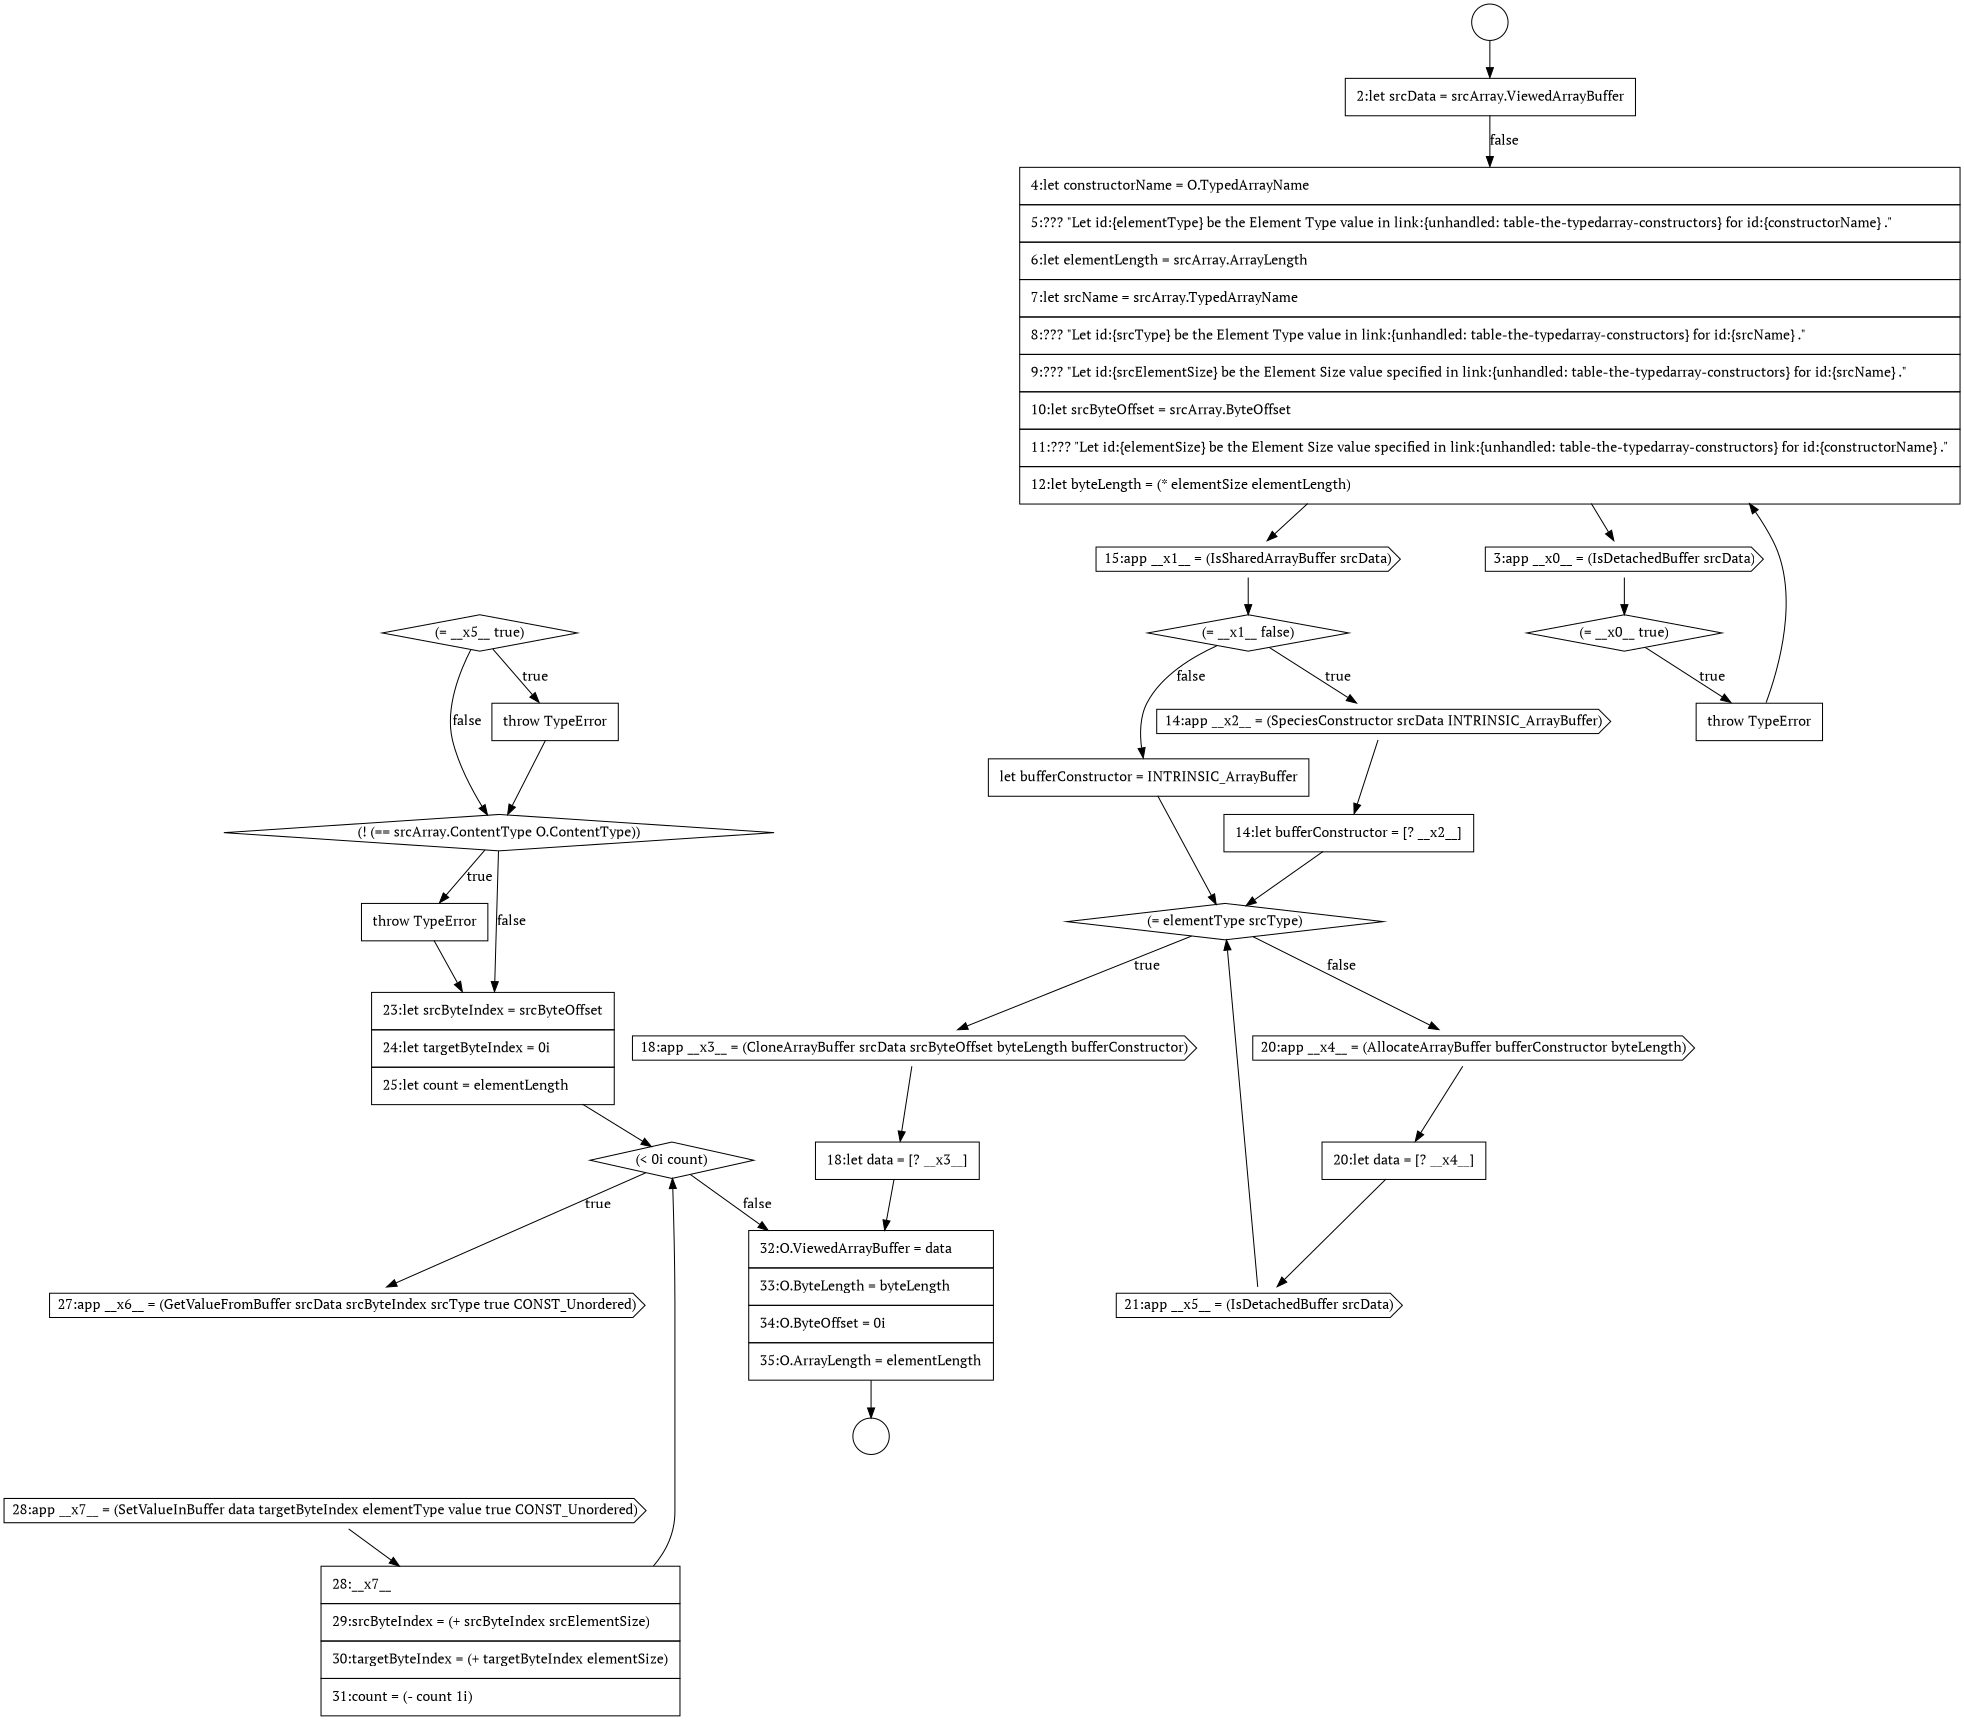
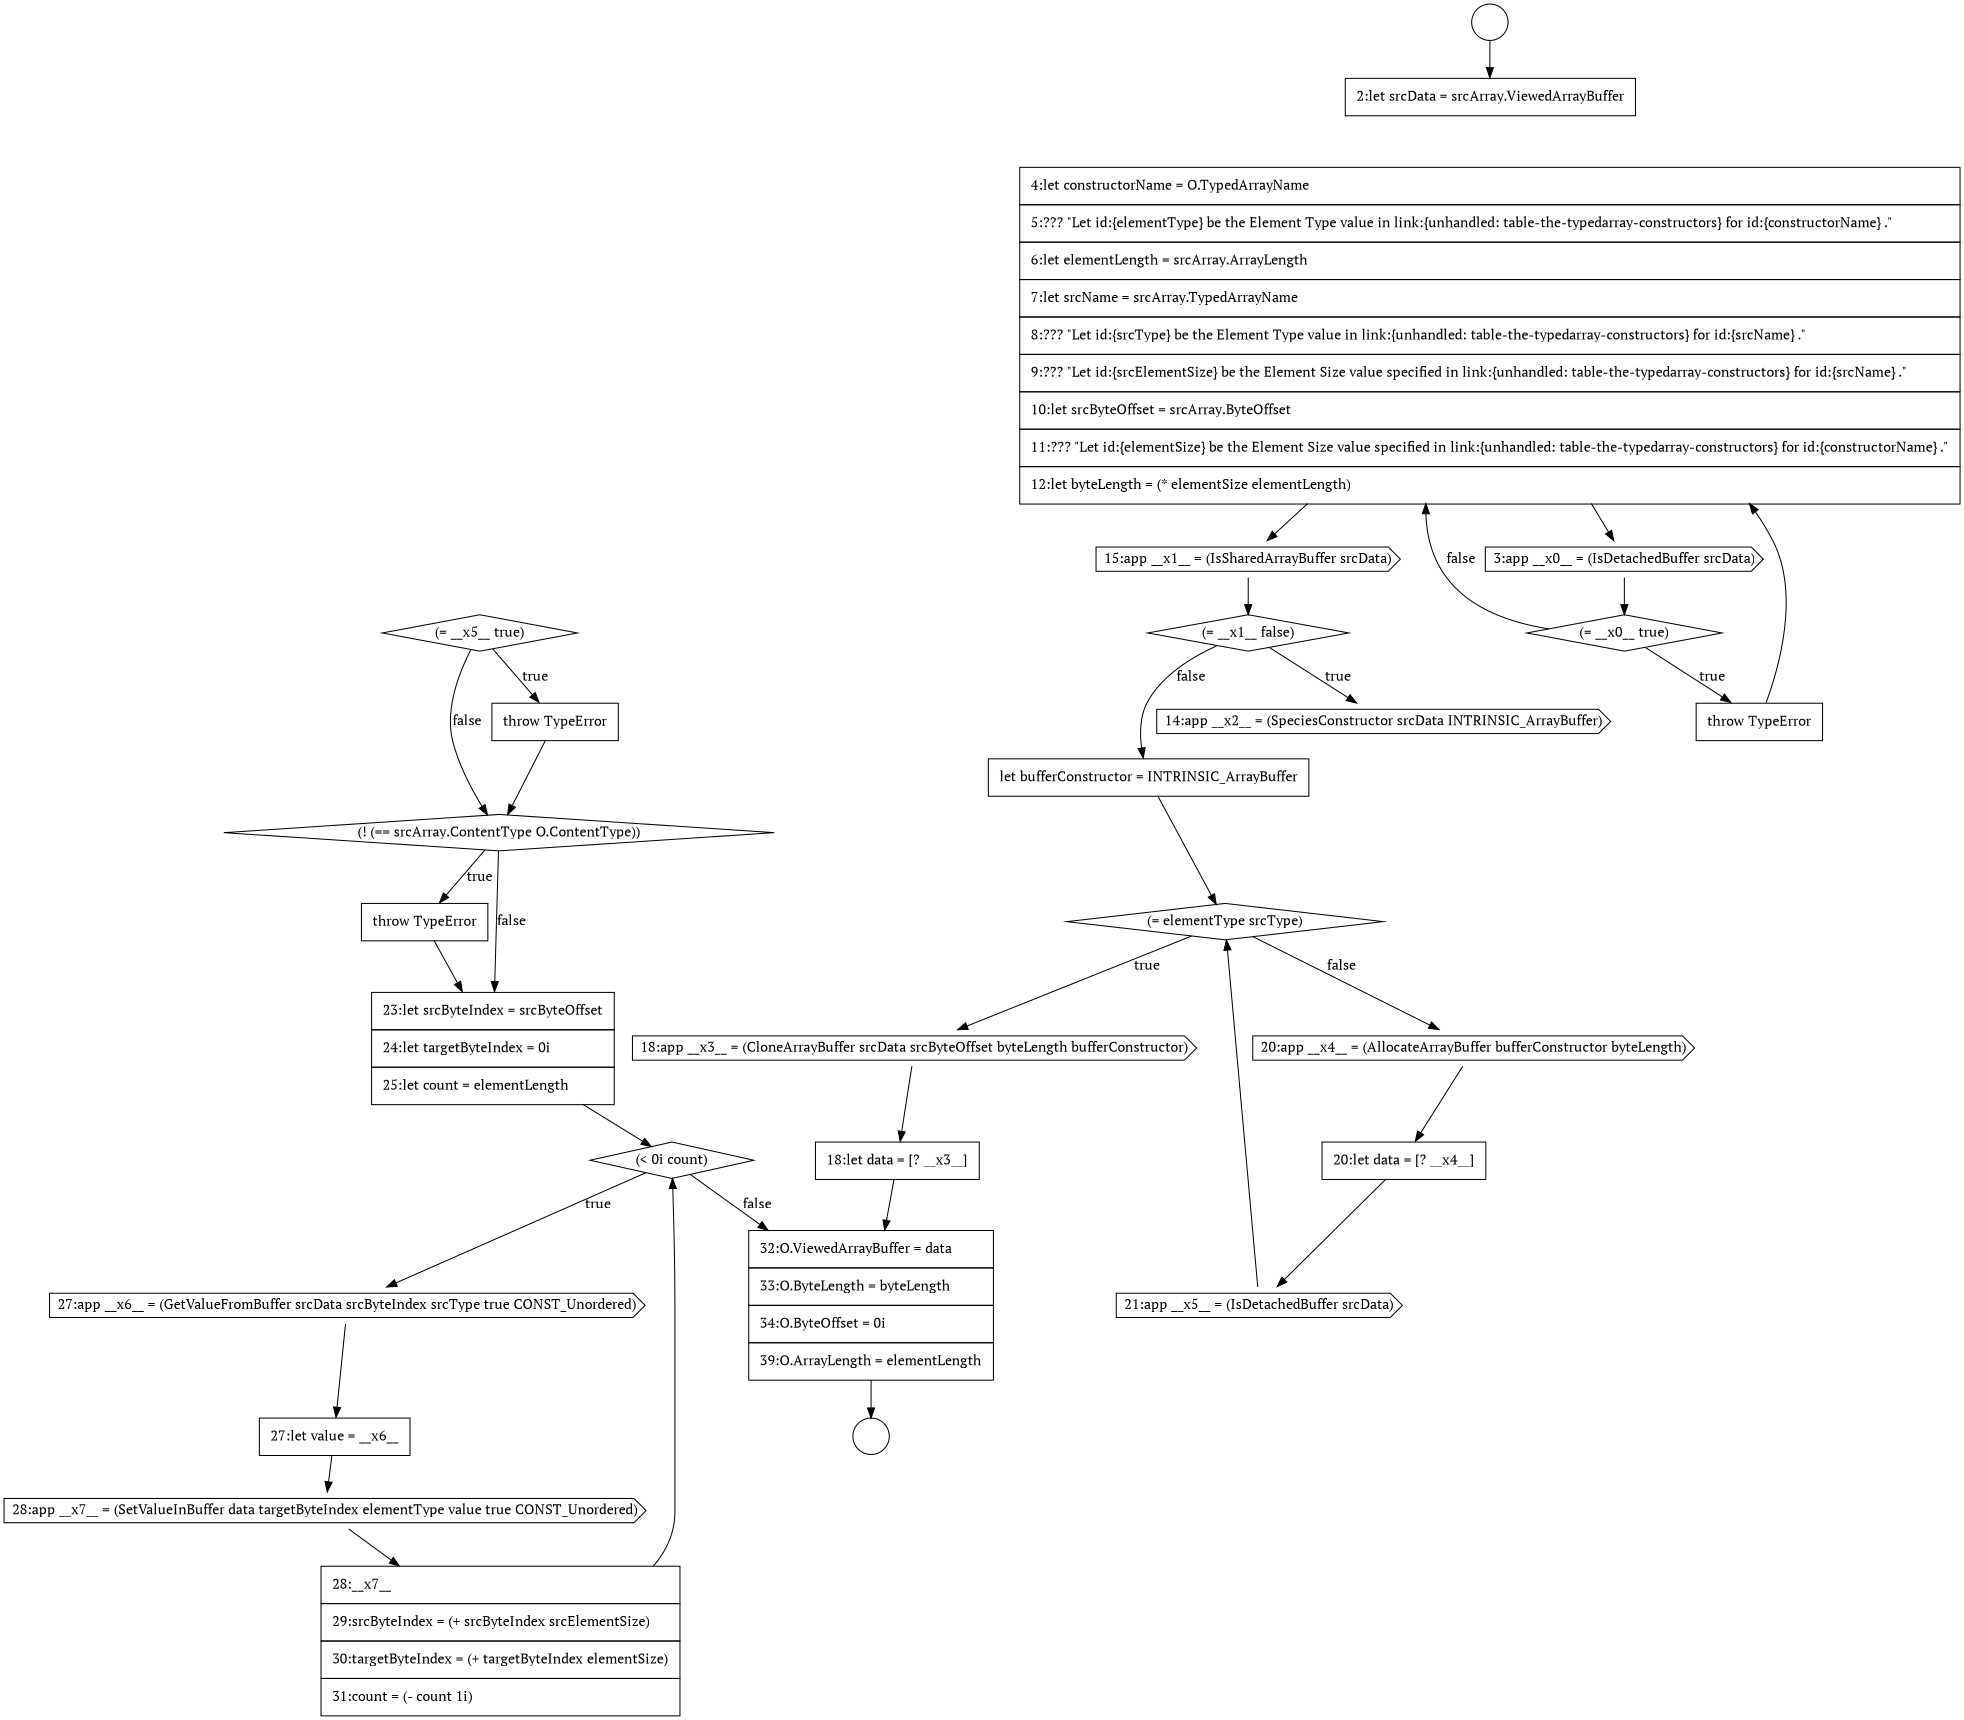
(1490, 136) -> (1464, 595)
(1348, 833) -> none
(871, 1361) -> (871, 1361)
none -> (334, 1436)
